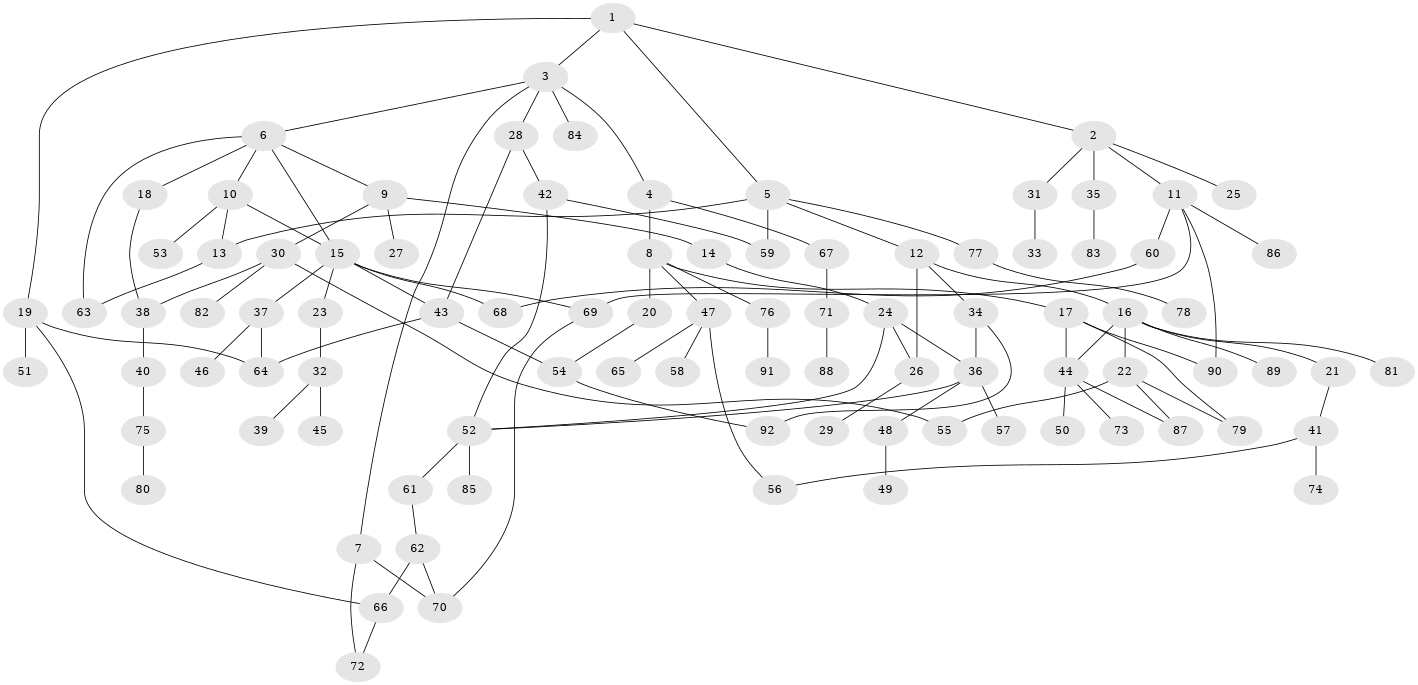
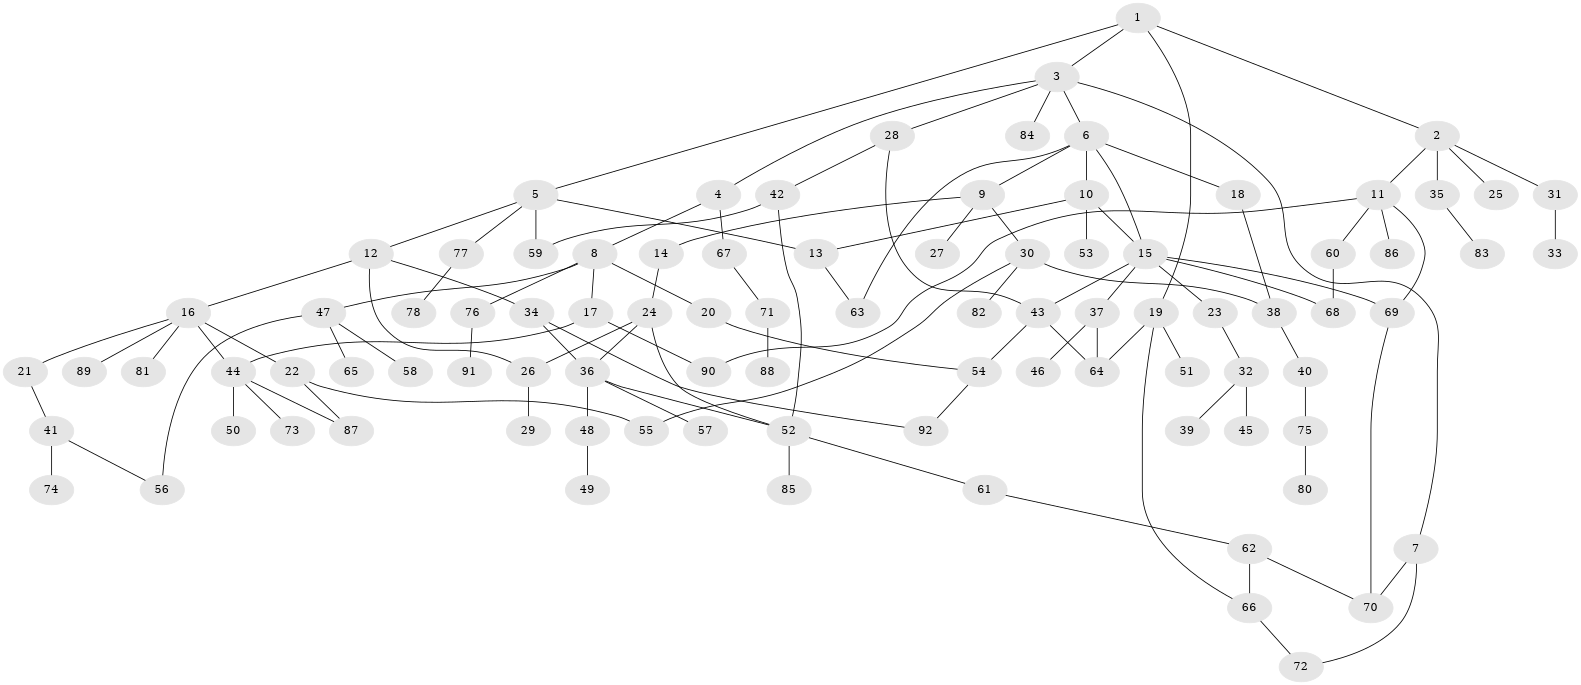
(1240, 431) -> none
